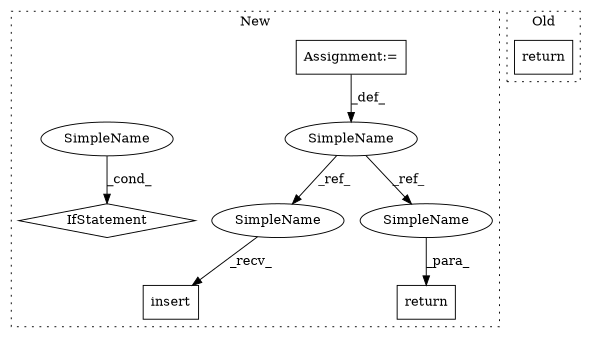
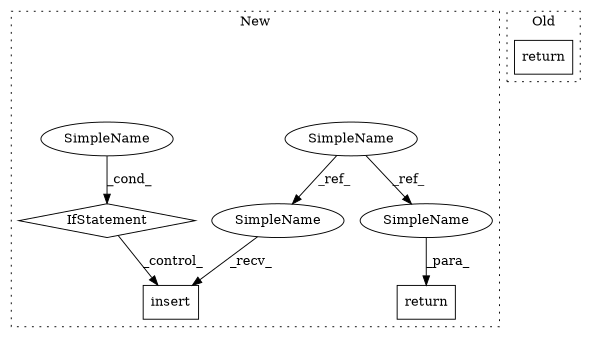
(351, 57) -> none
none -> (135, 256)
